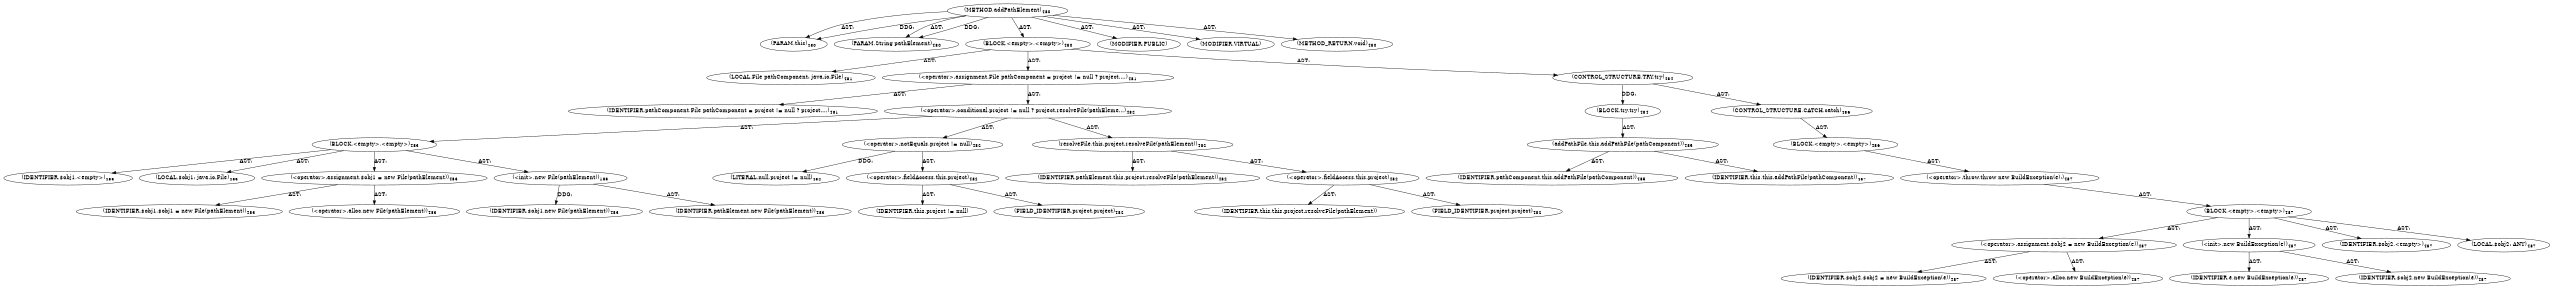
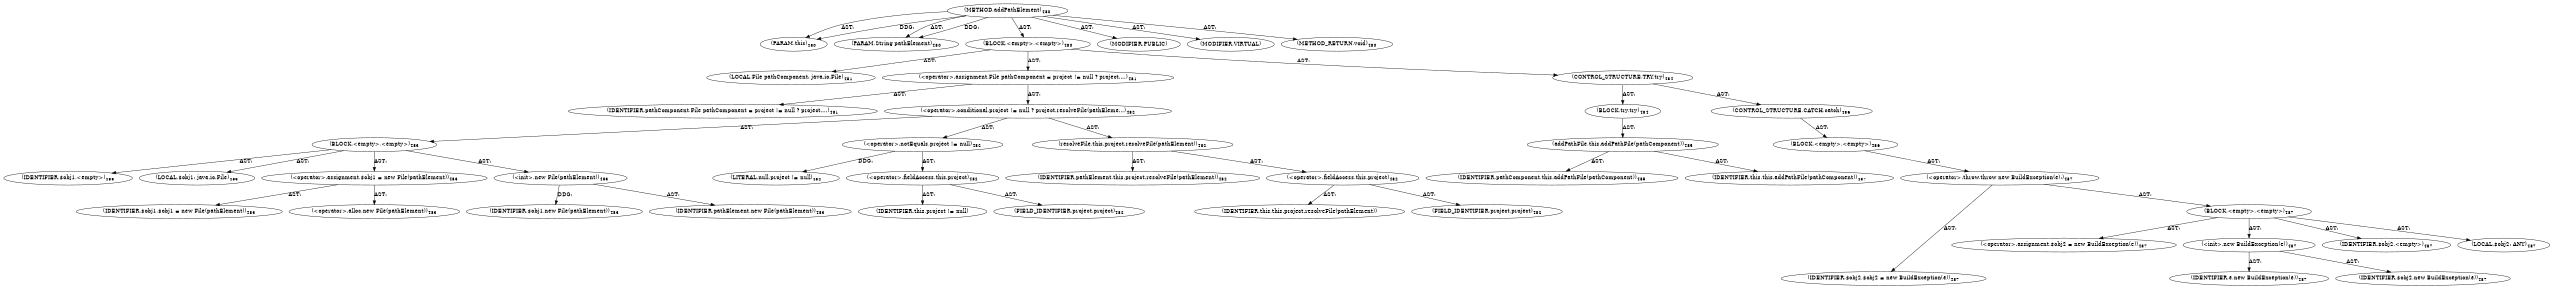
(1630, 94) -> (1630, 94)
(604, 178) -> (604, 178)
(1976, 261) -> (1943, 227)
(2078, 279) -> none
